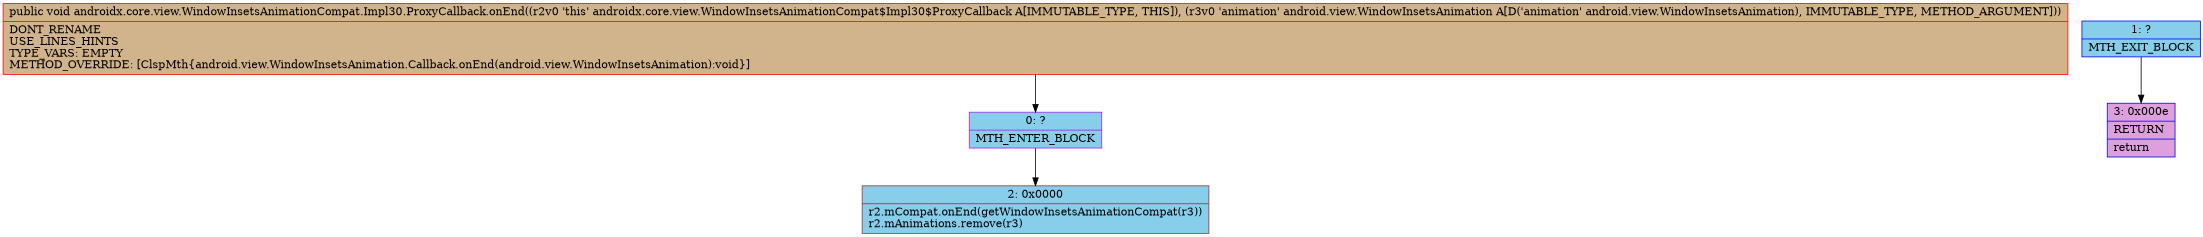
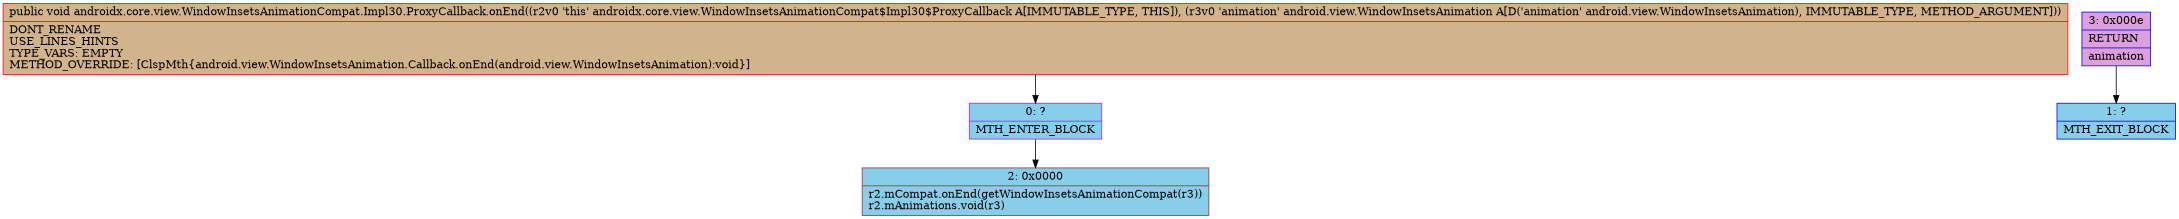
(2141, 76) -> (2116, 81)
(2131, 148) -> (2116, 56)
(946, 224) -> (937, 206)
